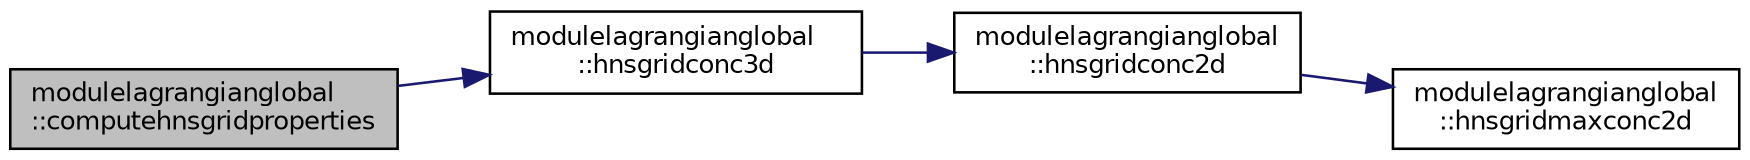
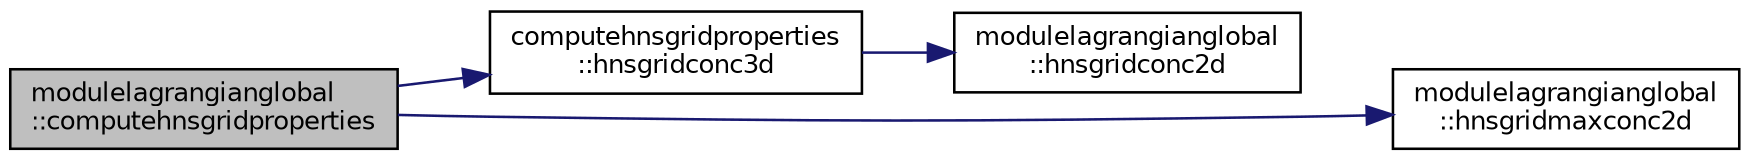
(676, 53) -> (676, 53)
(1334, 79) -> (882, 120)
